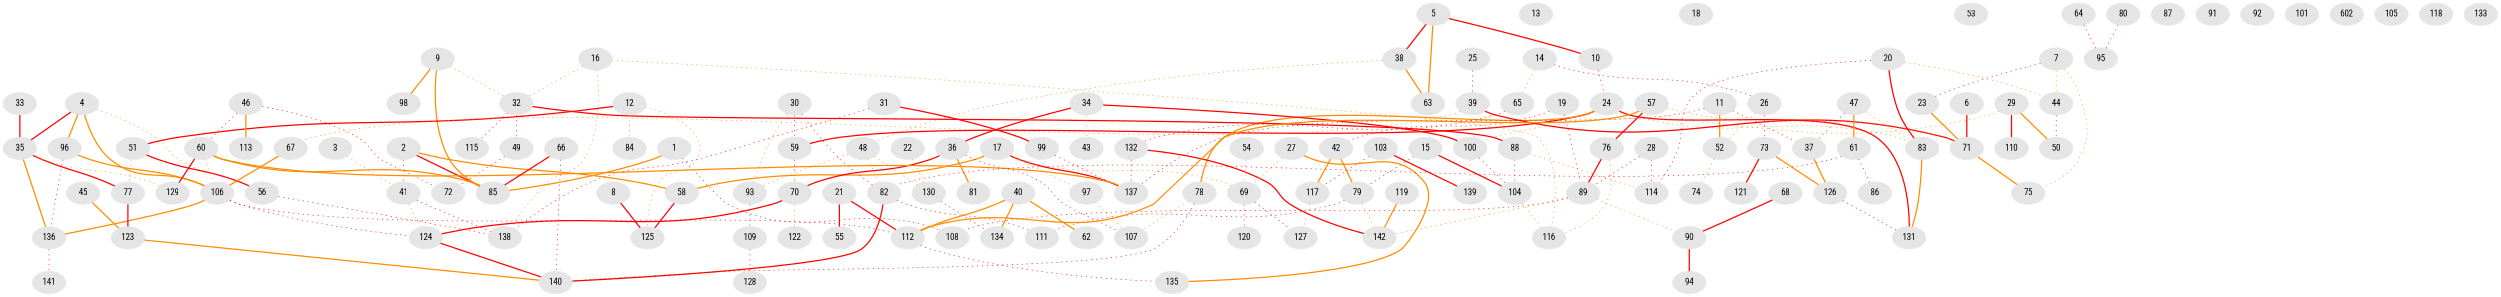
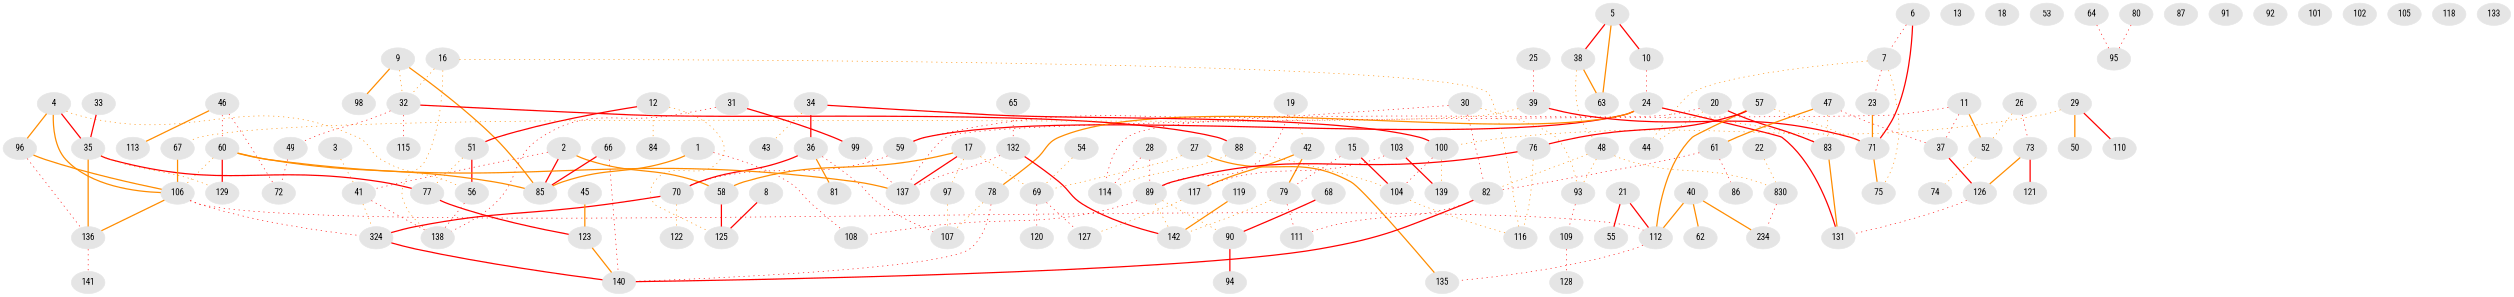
(2347, 14) -> (2360, 14)
none -> (1898, 37)
(1540, 59) -> none
(1449, 126) -> (1299, 126)
(2056, 126) -> none
(1515, 171) -> (1342, 174)
(1820, 171) -> (1957, 168)
(929, 193) -> (1781, 193)
(426, 238) -> (376, 238)
(997, 238) -> (1763, 238)
